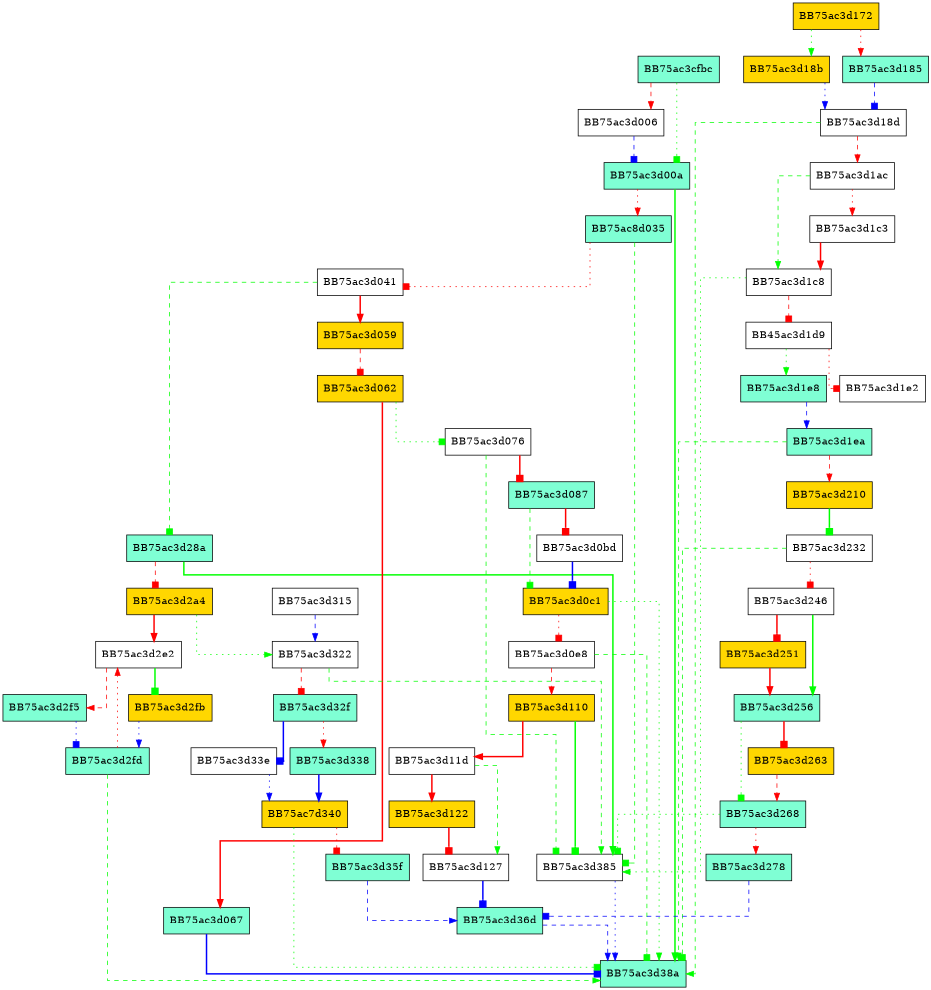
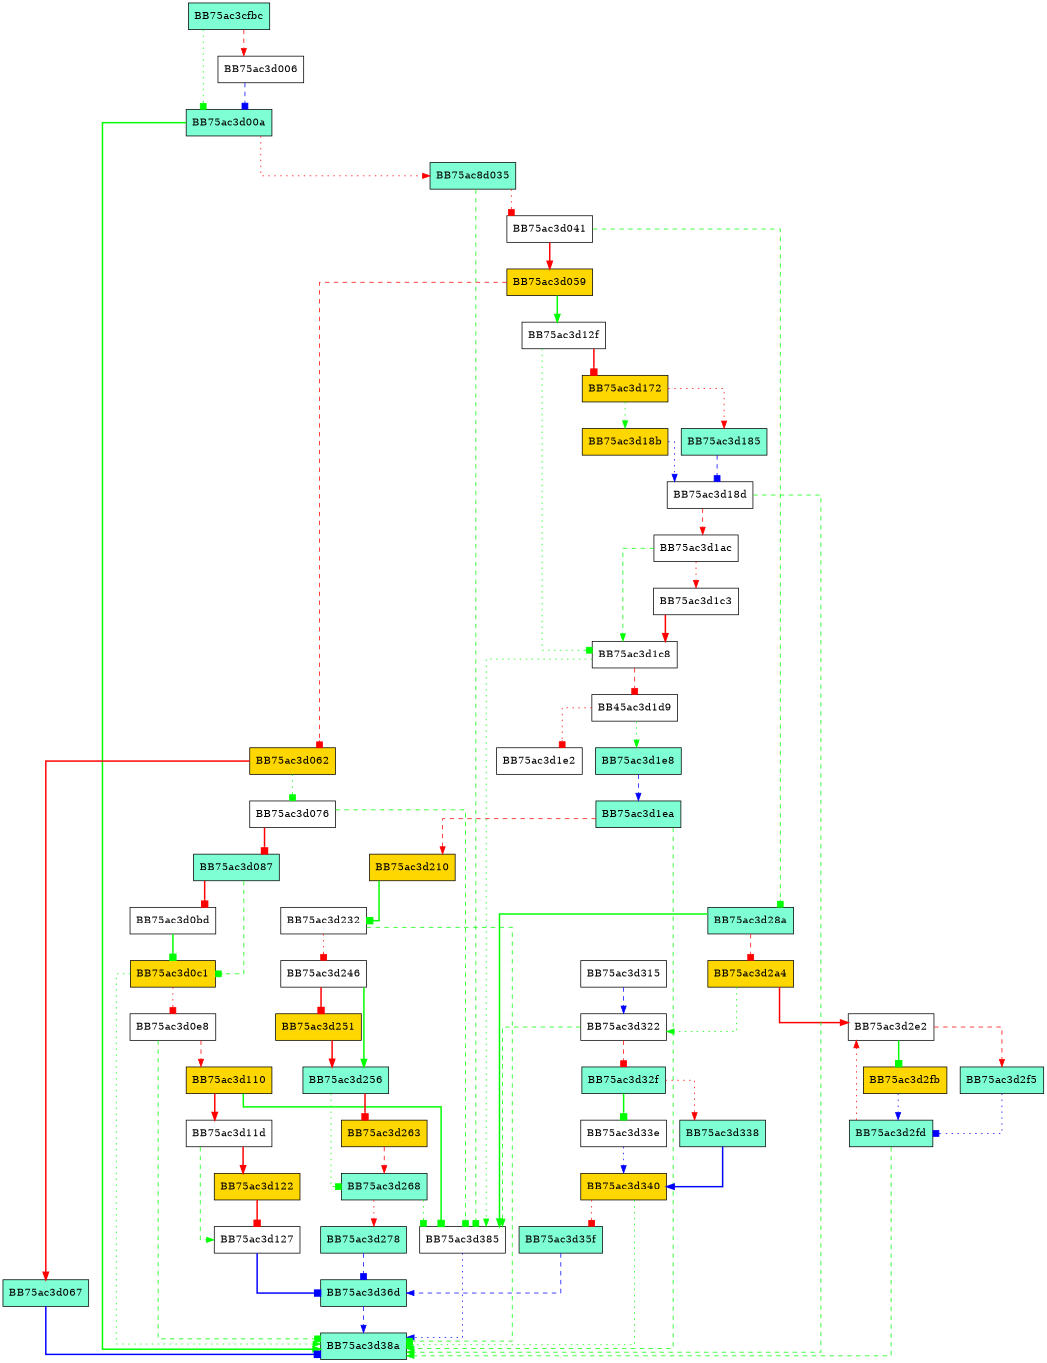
none -> (564, 335)
(572, 570) -> (173, 943)
(283, 741) -> (624, 1103)
(305, 814) -> (624, 1187)
